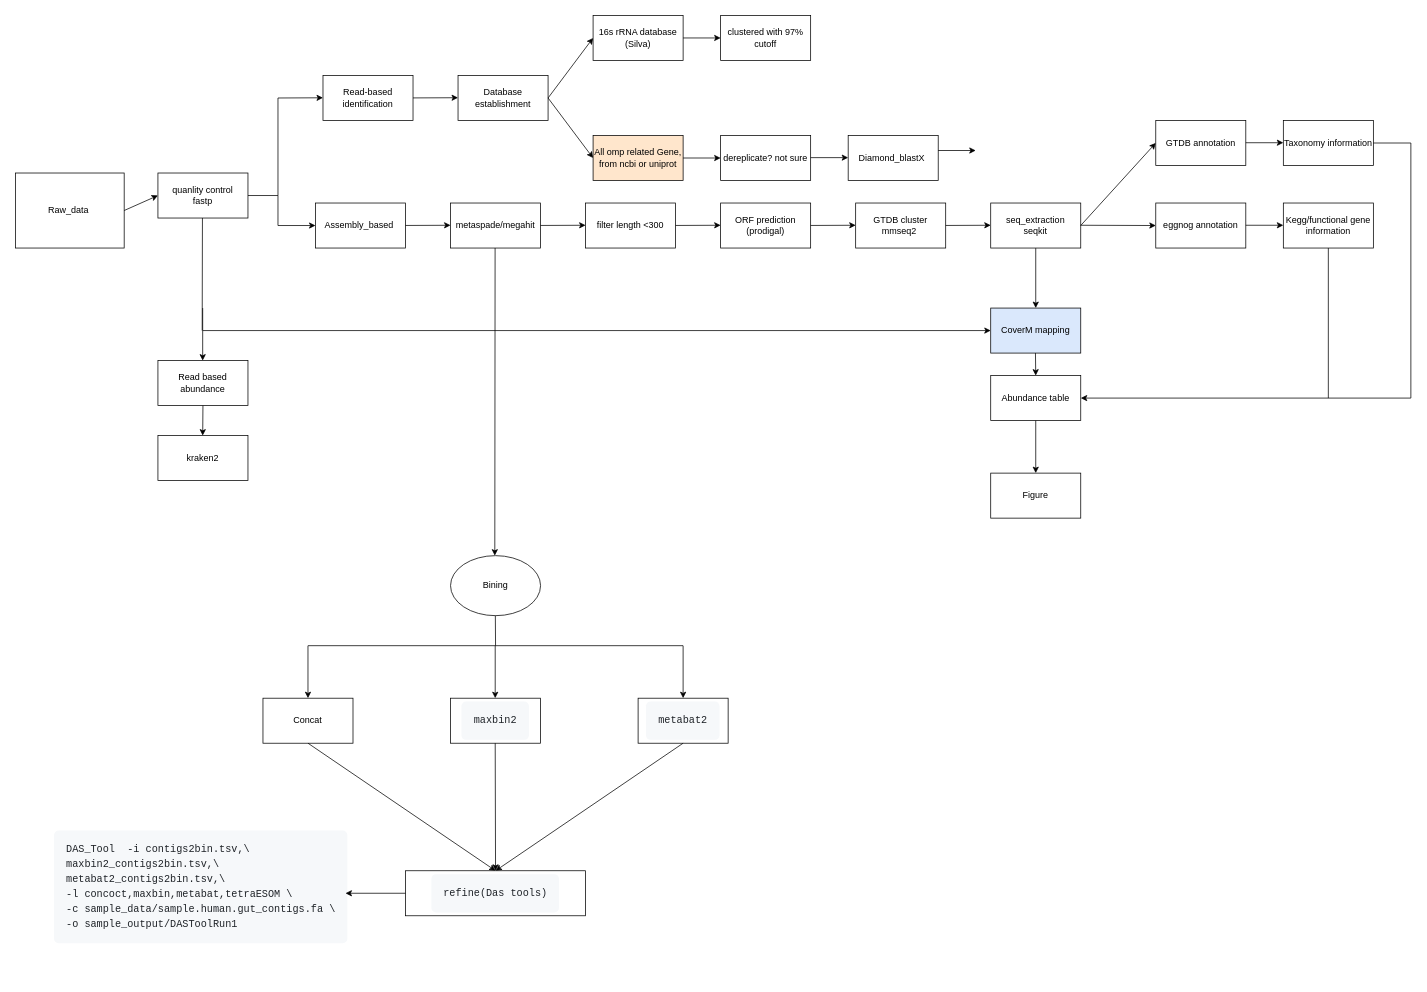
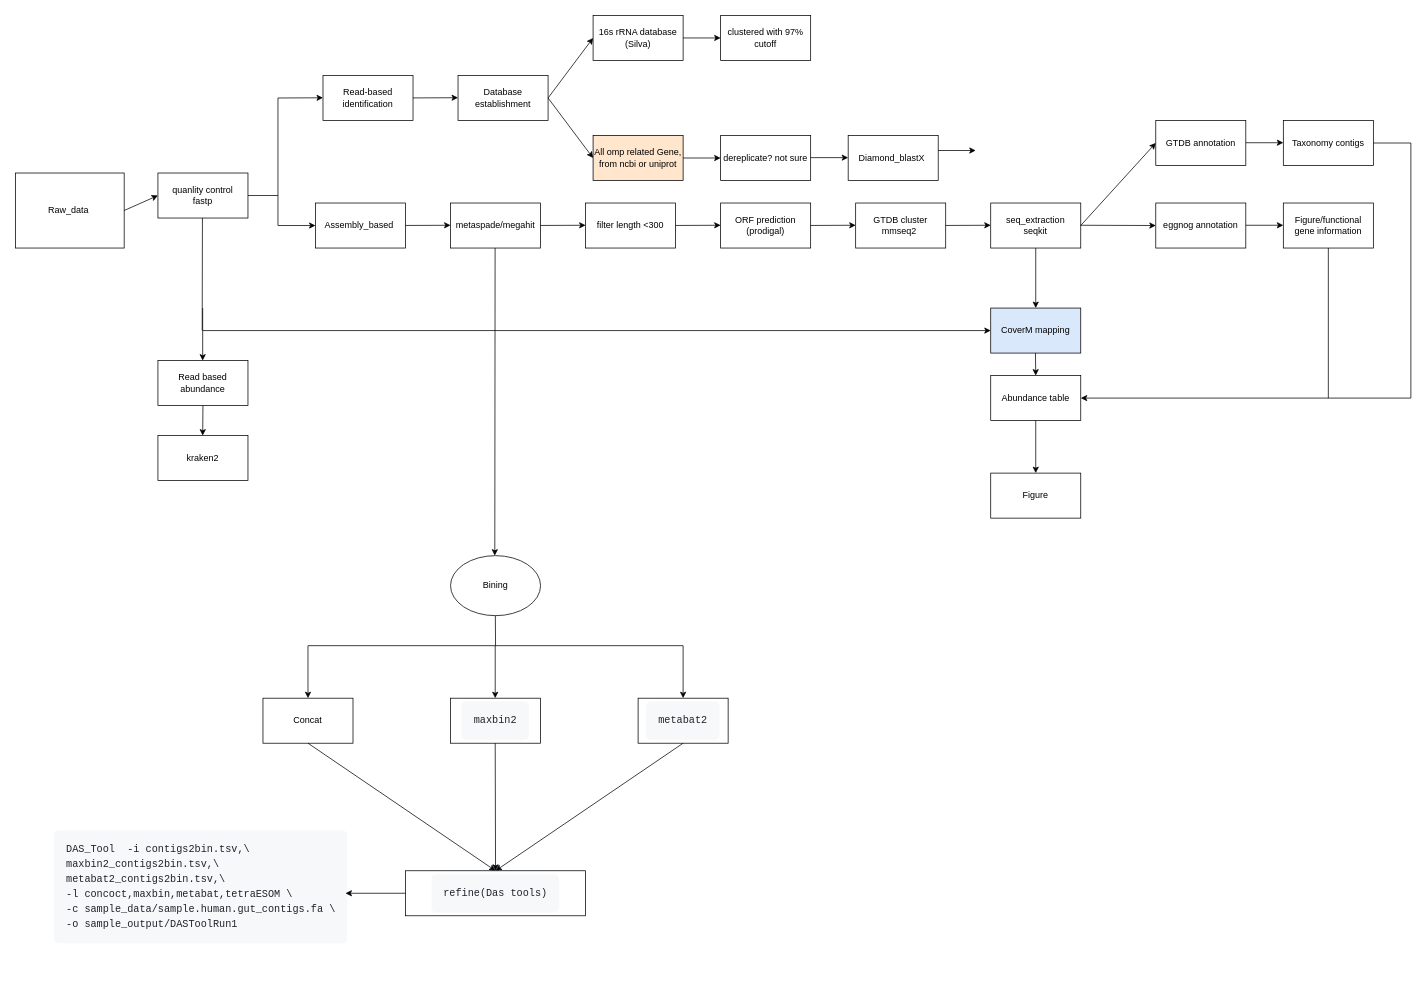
(1328, 143) -> (1328, 143)
(1328, 225) -> (1328, 225)
